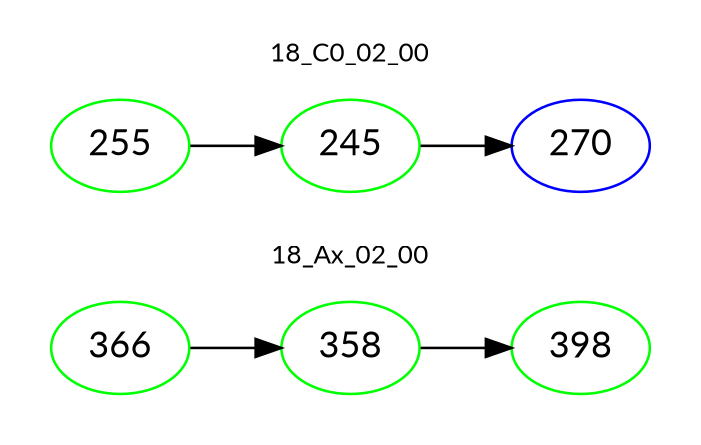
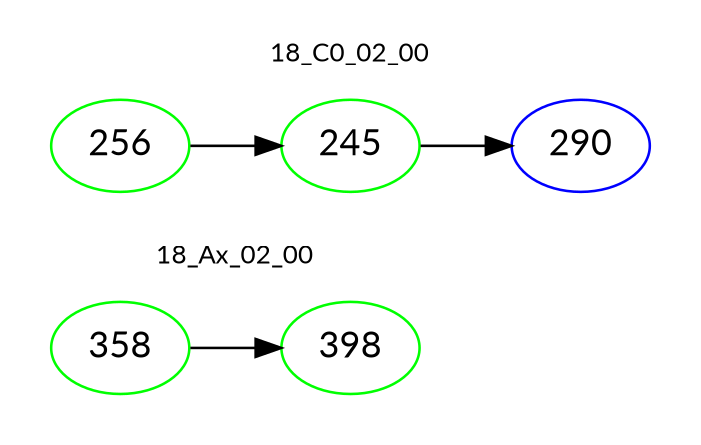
(120, 146) -> (120, 146)
(581, 146) -> (581, 146)
(120, 348) -> none
